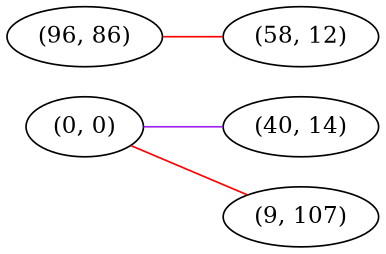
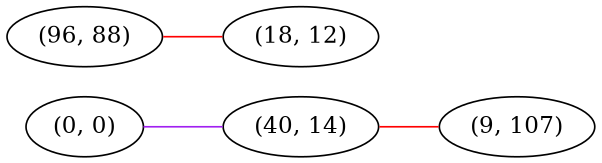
(85, 37) -> (85, 37)
(301, 37) -> (301, 37)
(189, 170) -> (409, 127)
